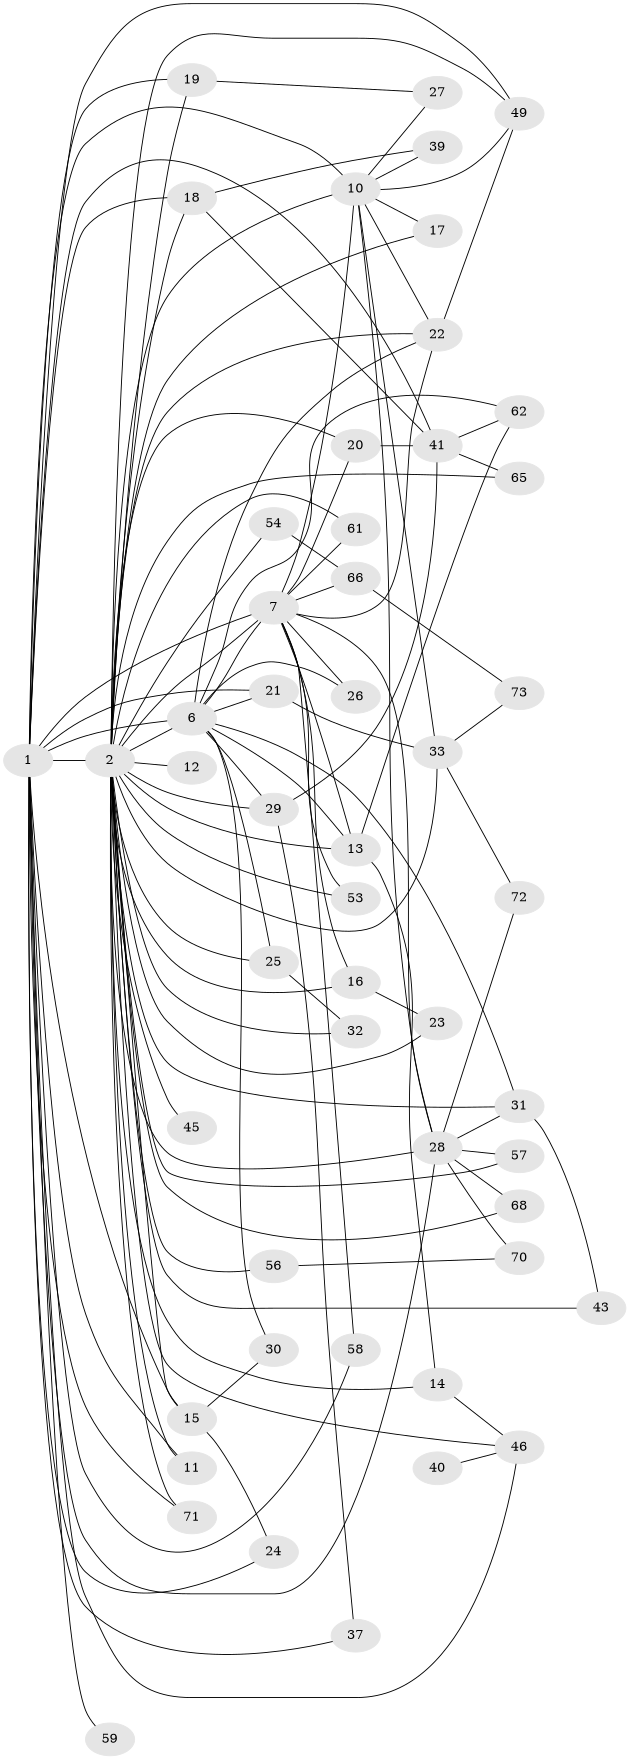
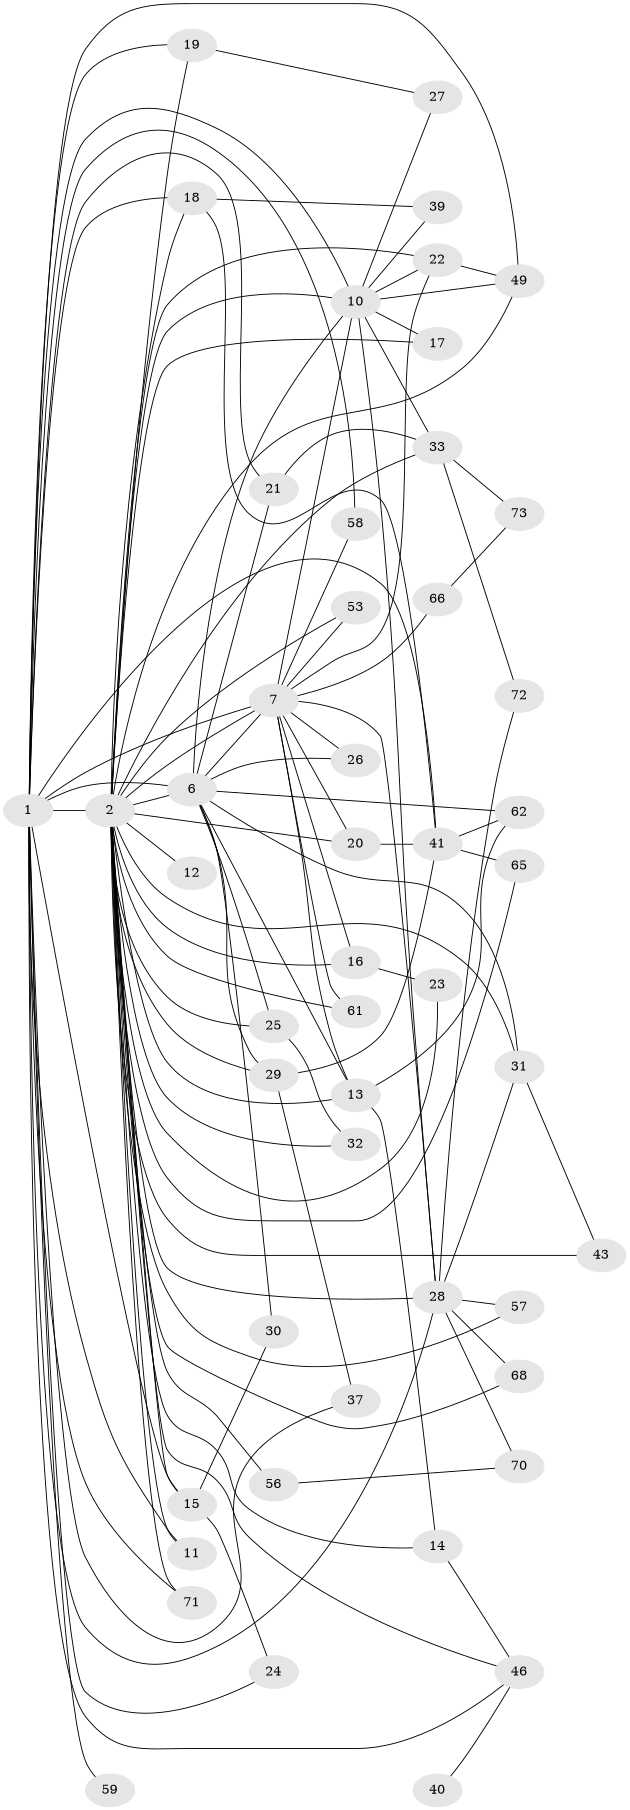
(255, 488) -> (228, 531)
(274, 524) -> none
(192, 1128) -> none
